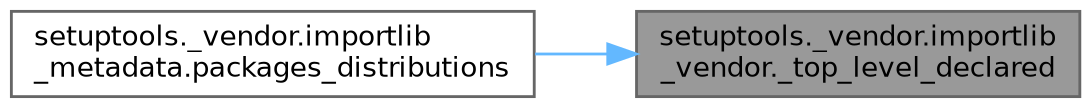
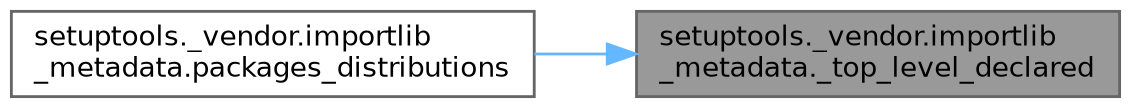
(858, 54) -> (878, 54)
